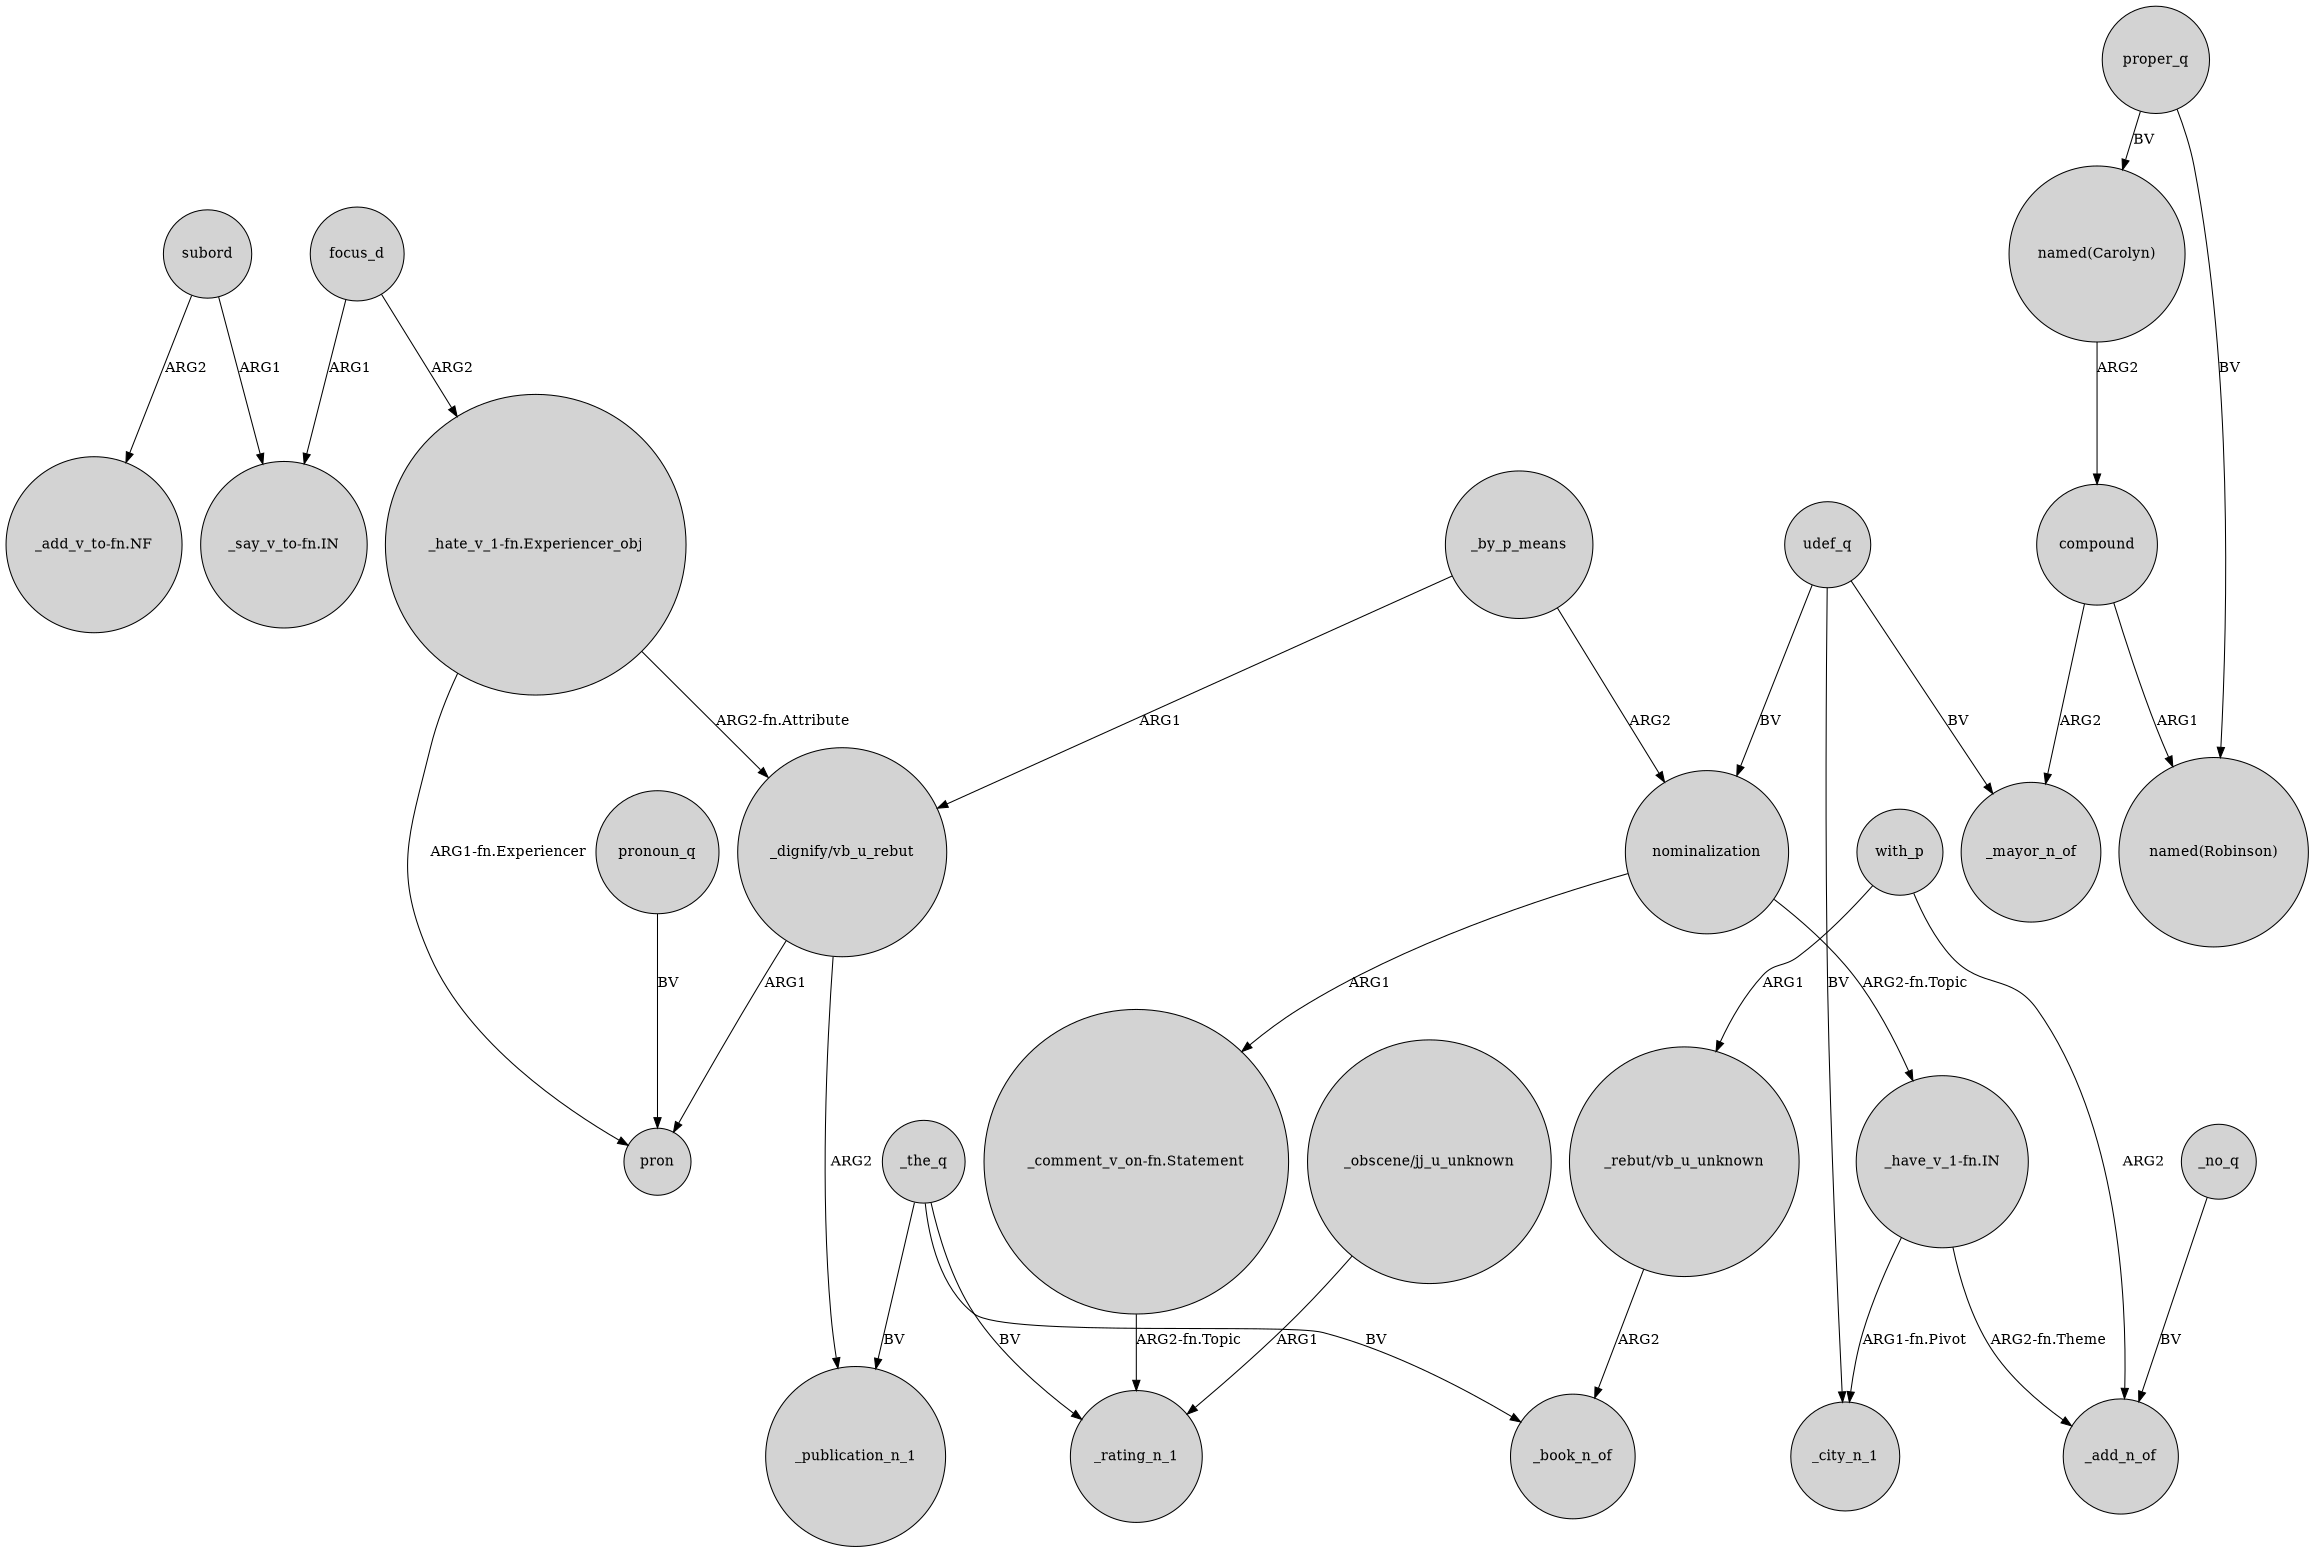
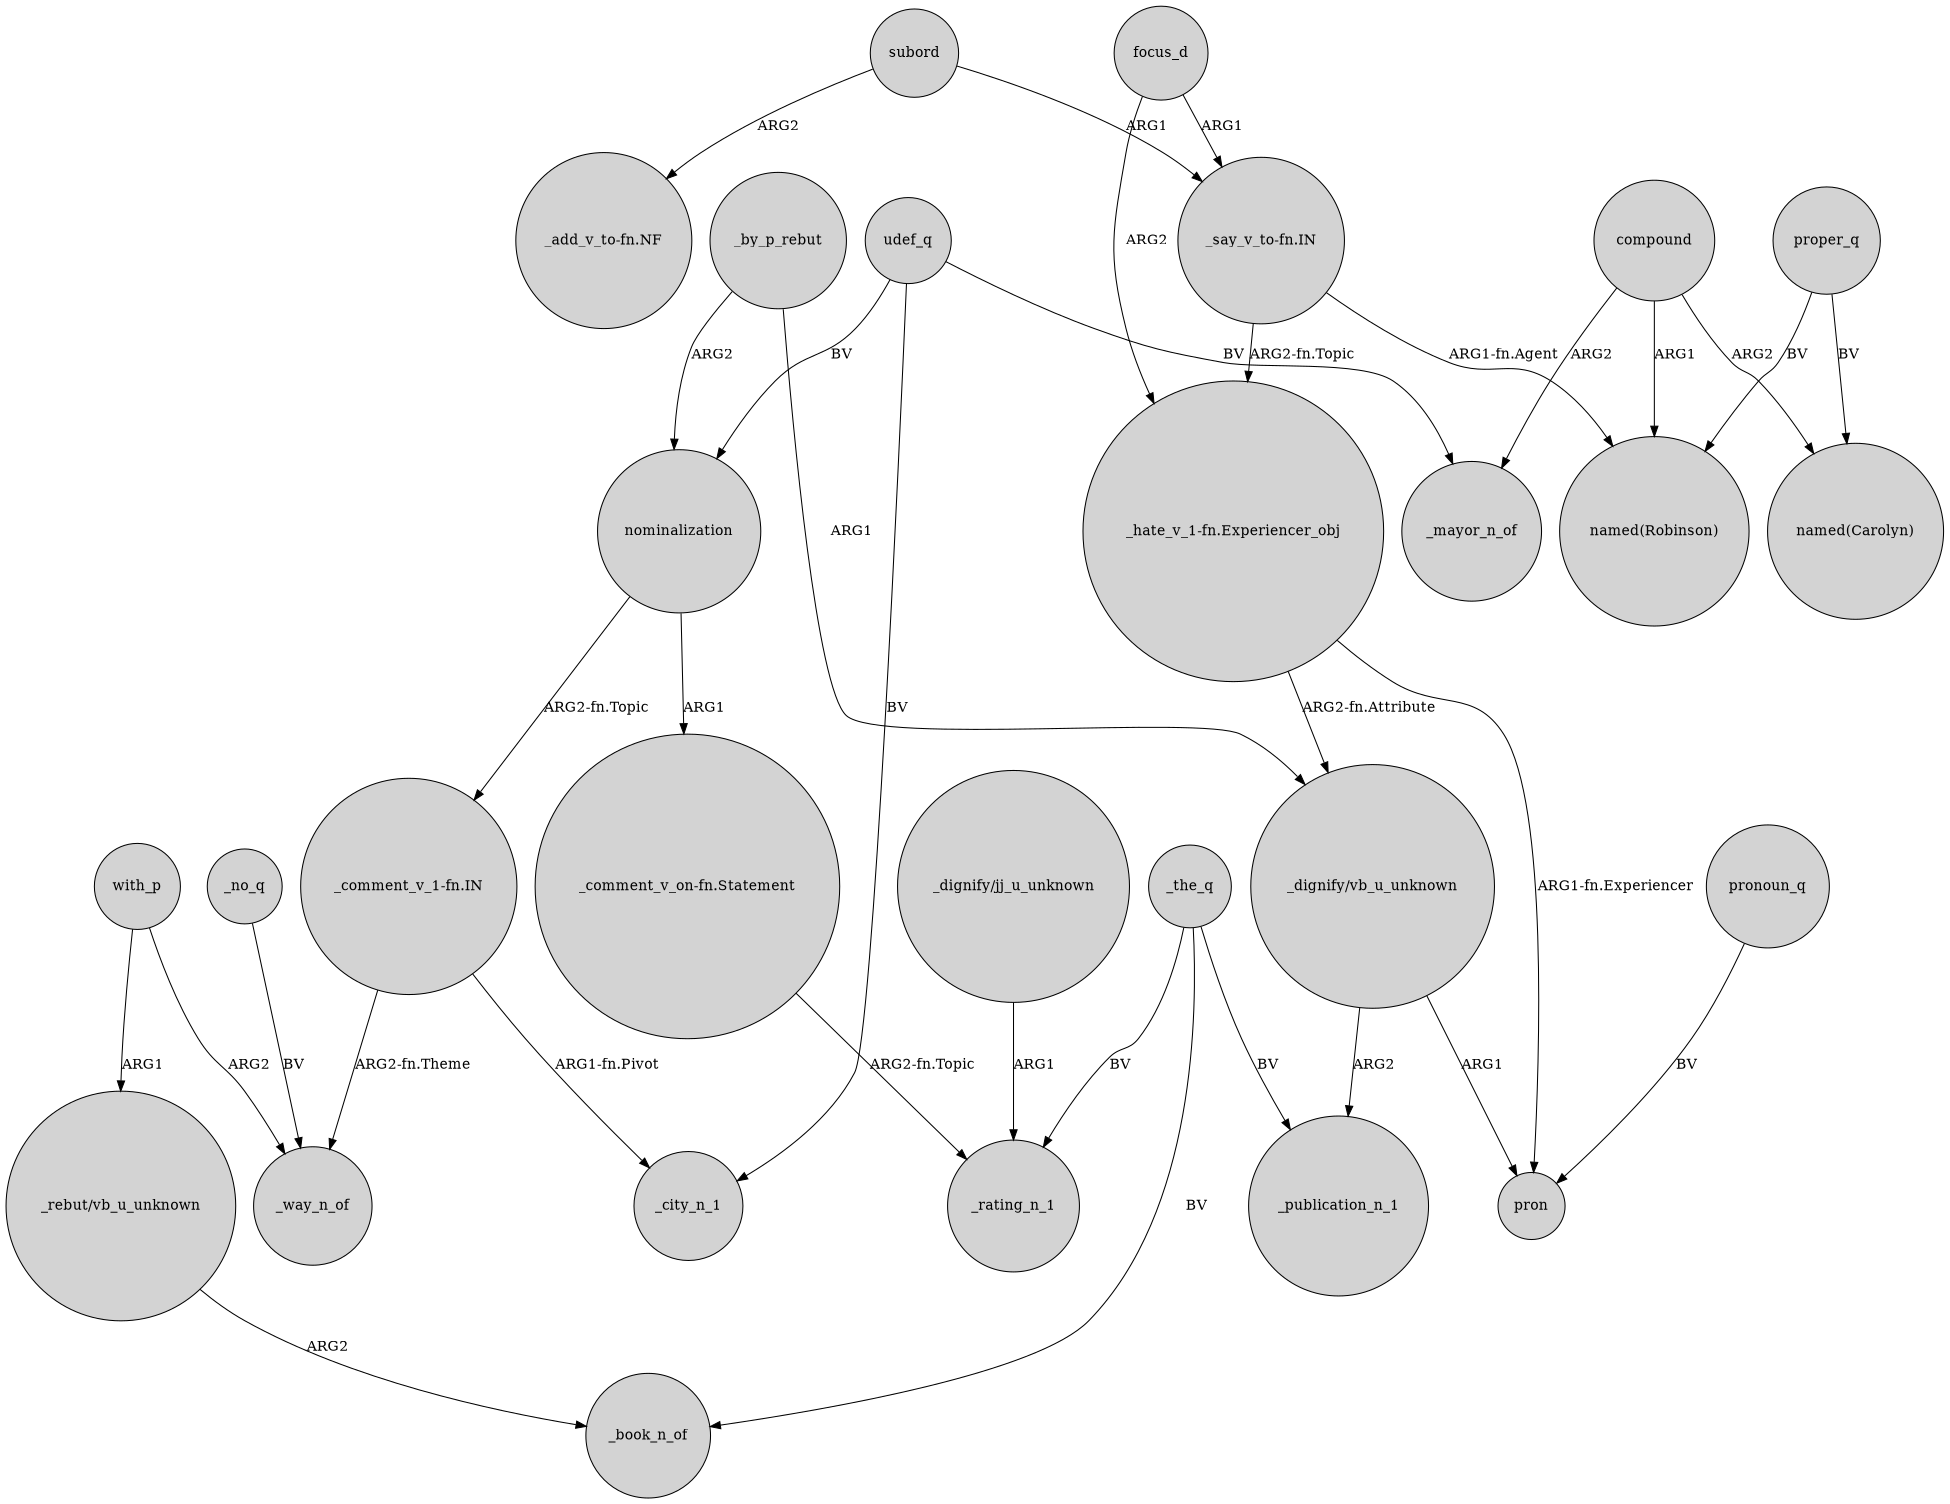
none -> (1251, 348)
none -> (1470, 368)
(2097, 408) -> (1744, 371)
(1519, 545) -> (778, 241)
(842, 852) -> (1373, 886)
(1429, 1162) -> (1014, 886)
(1942, 1162) -> (409, 886)
(2121, 1456) -> (313, 1206)
